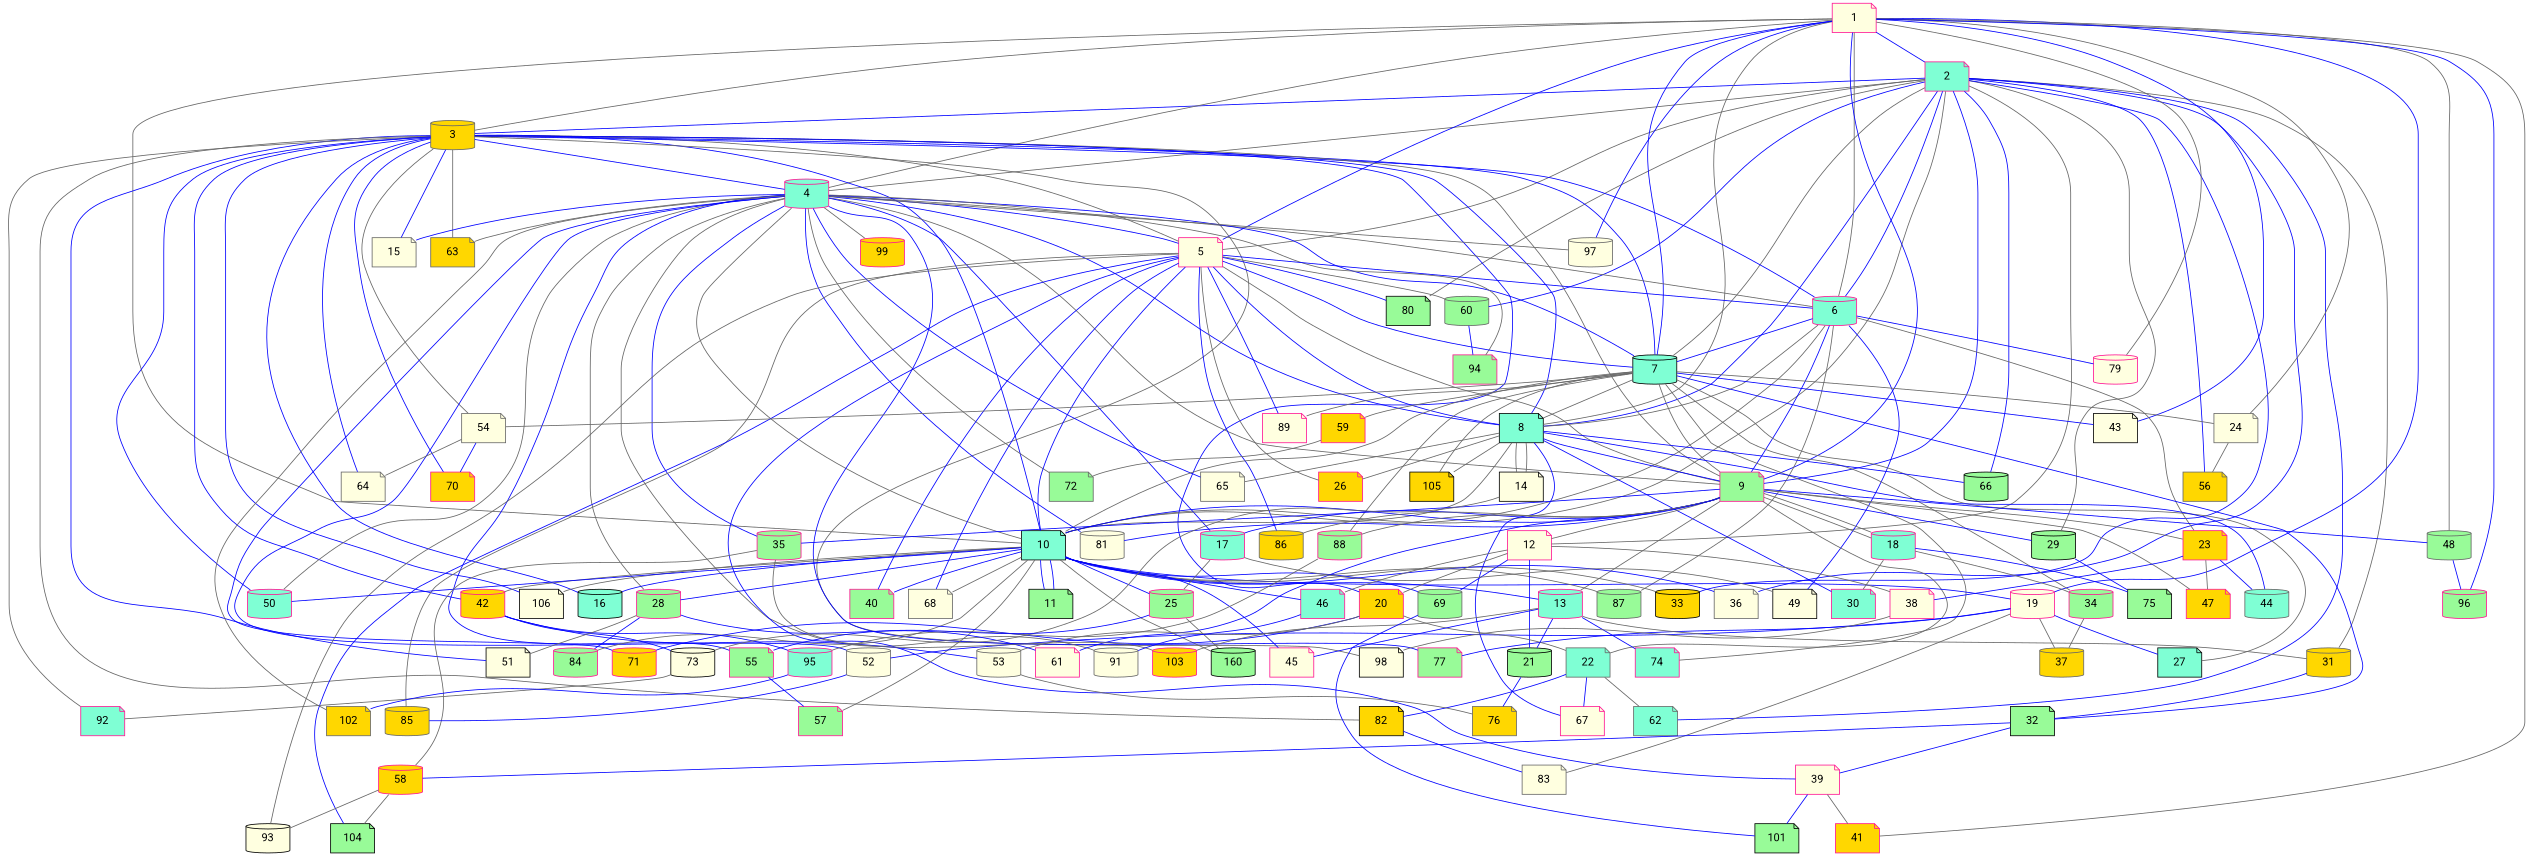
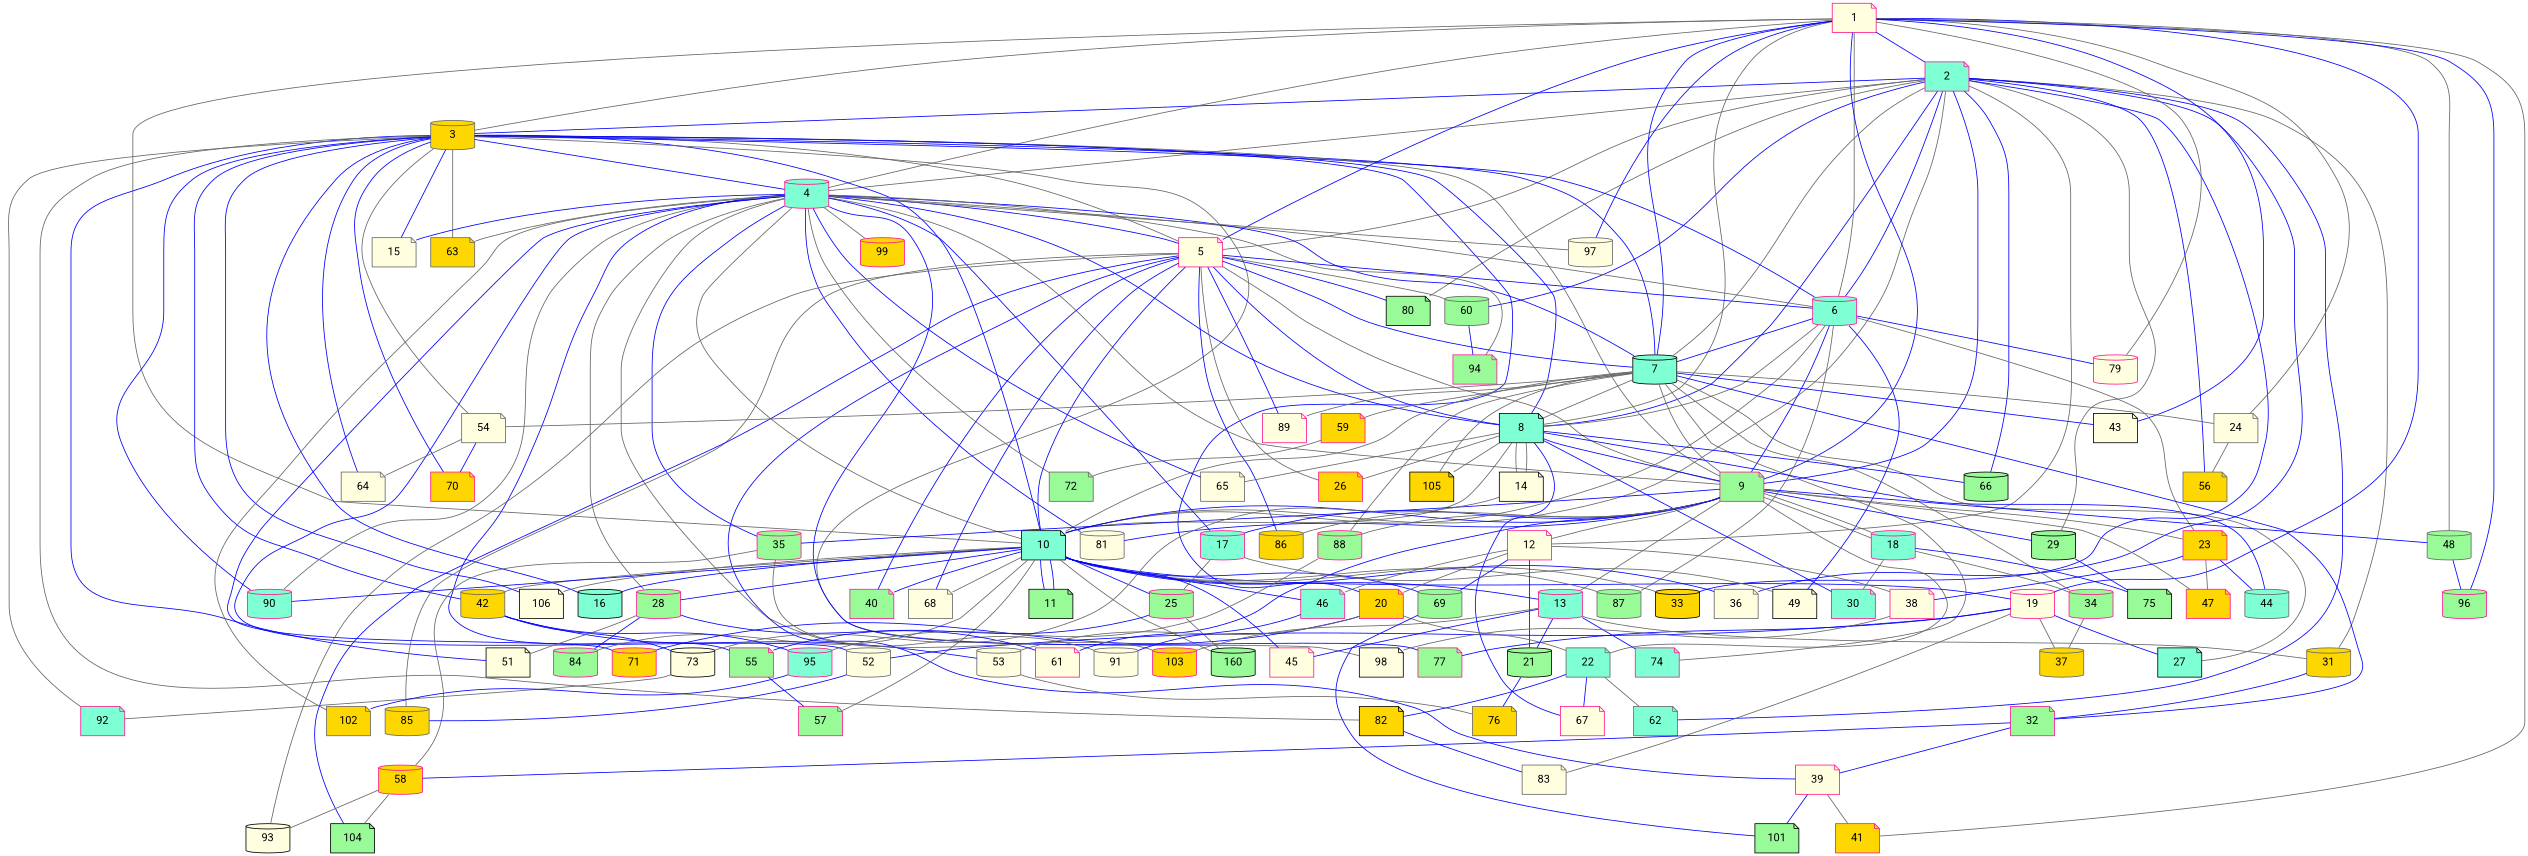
(270, 604) -> (270, 604)
(483, 604) -> (483, 604)
(2032, 721) -> (2032, 721)
